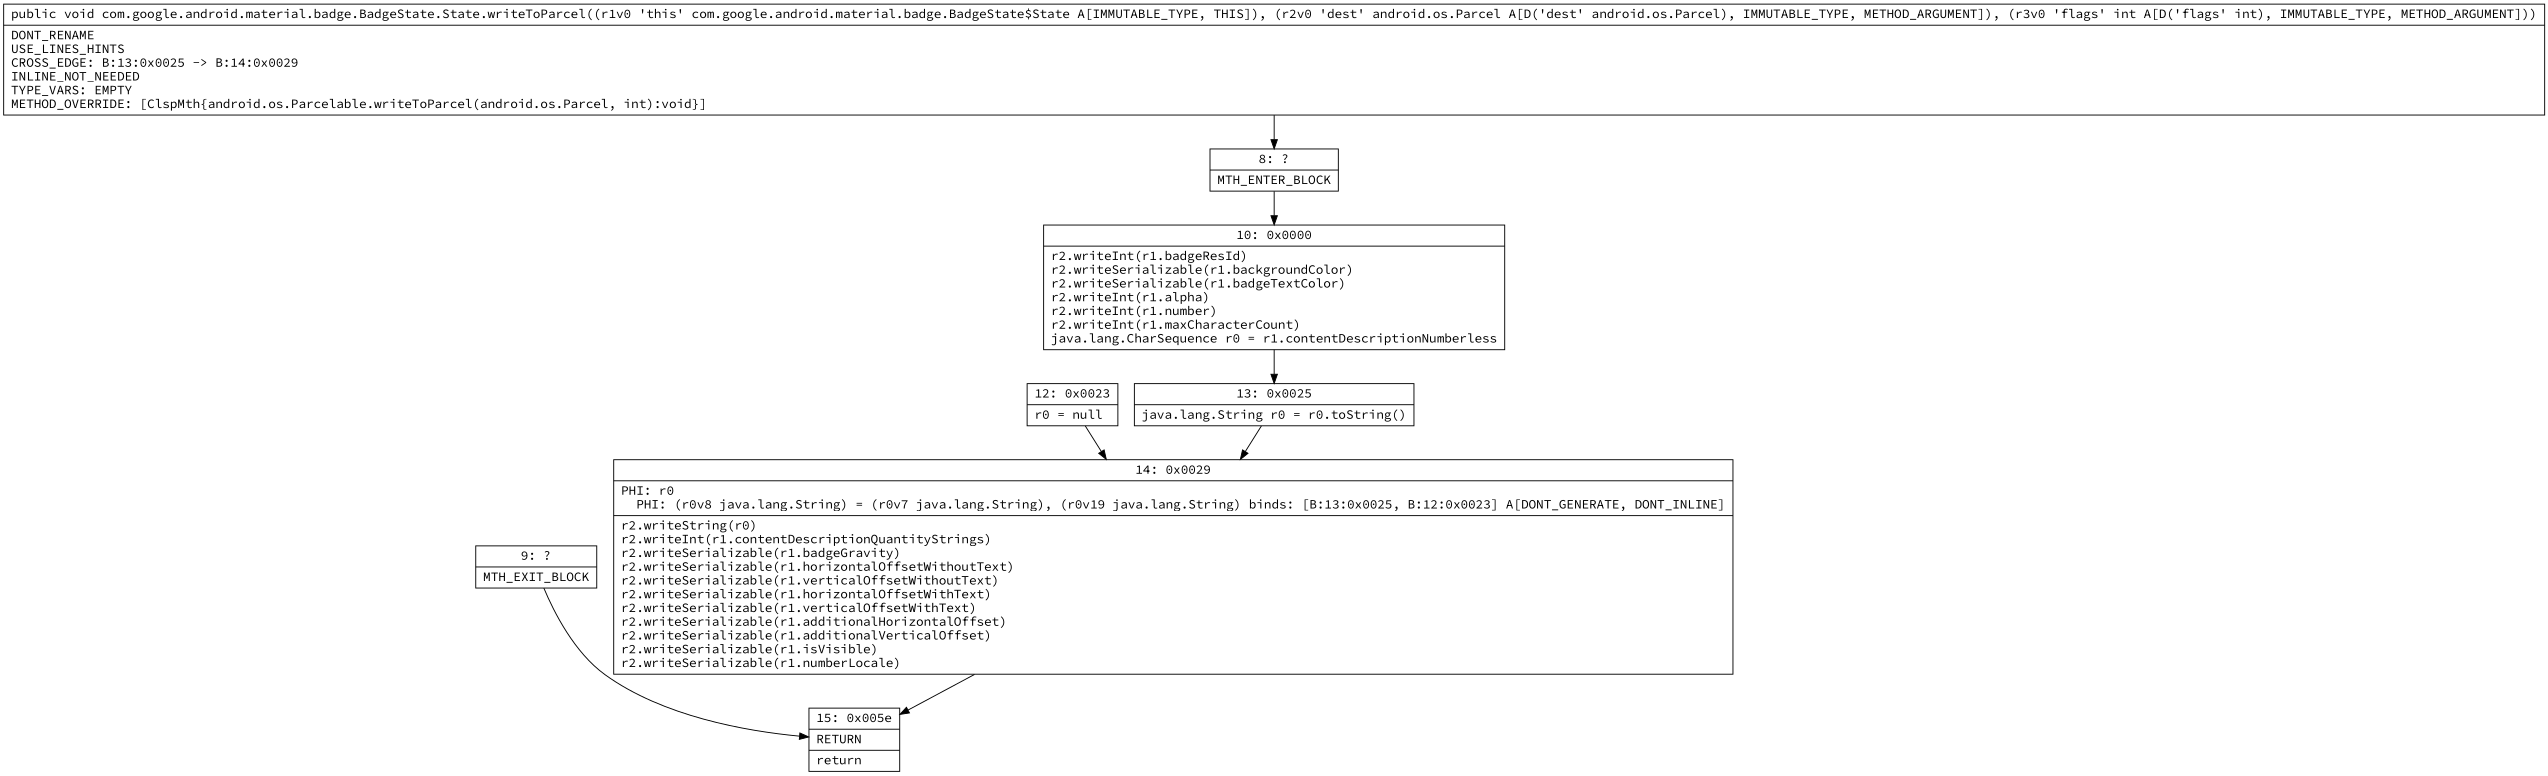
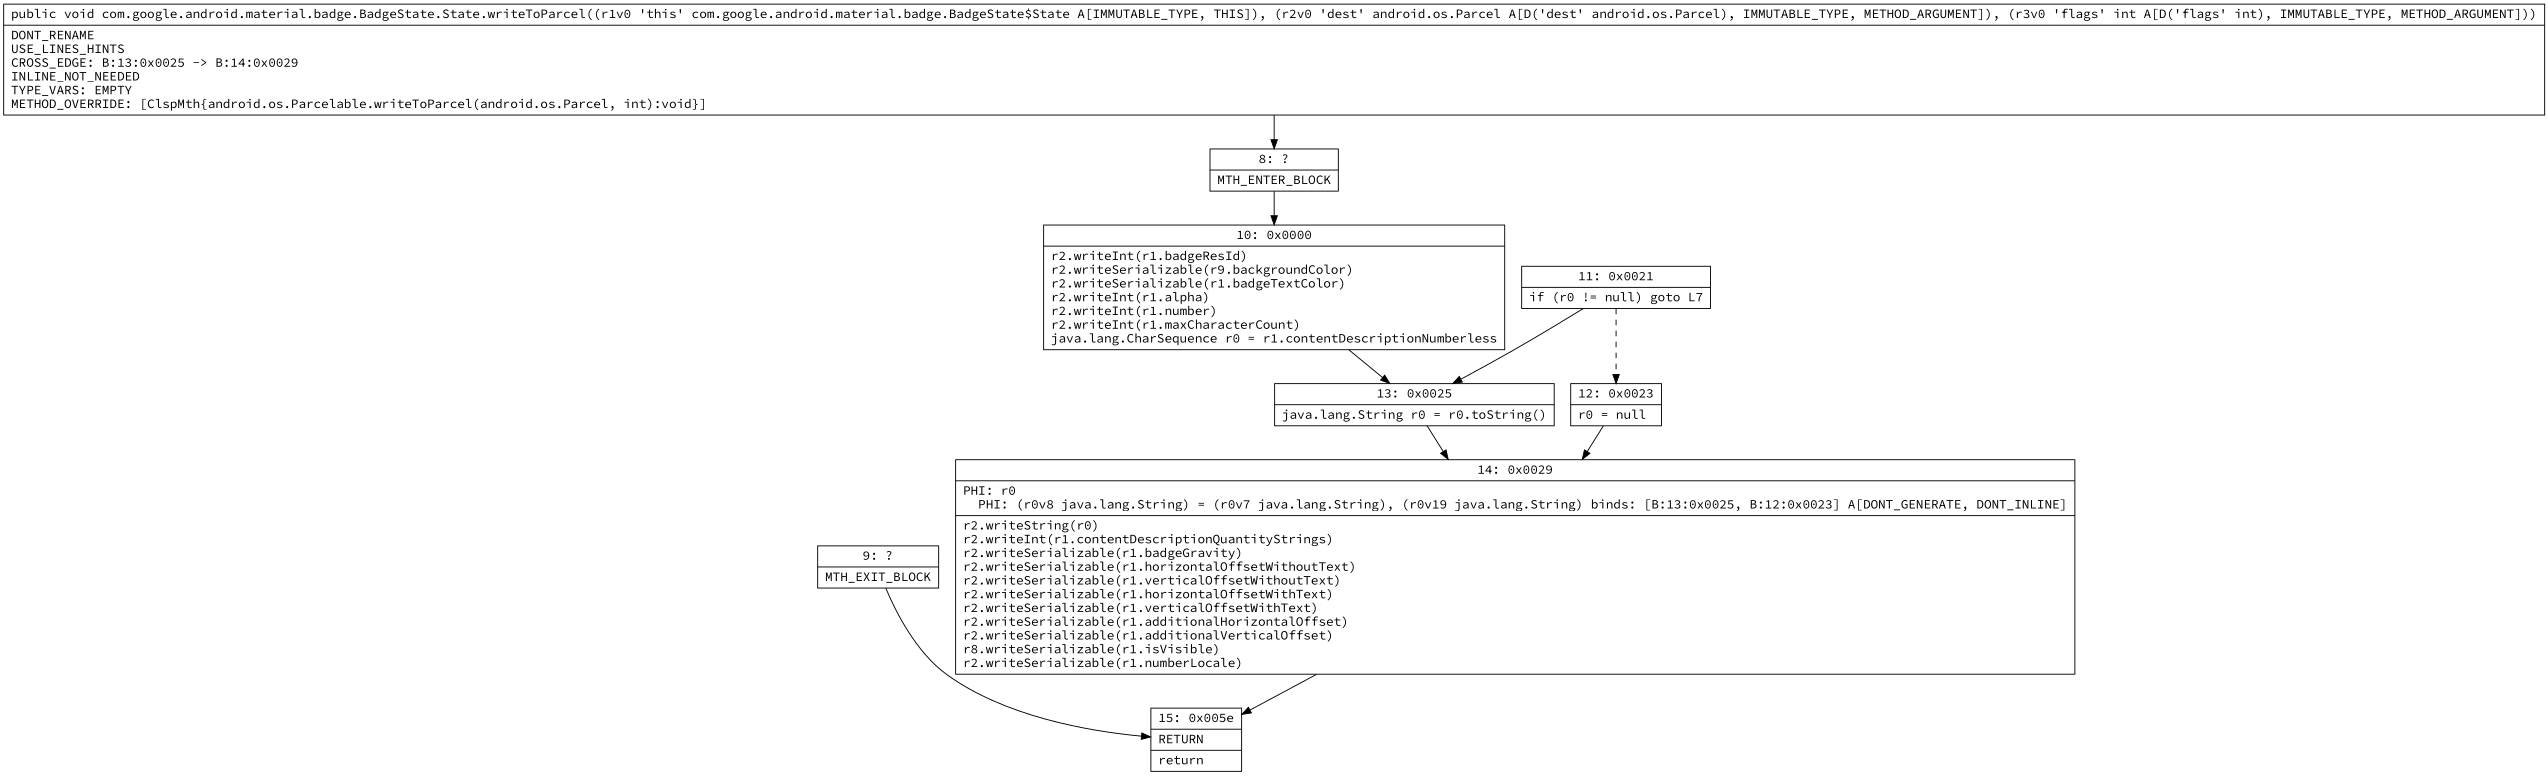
(1203, 270) -> (1203, 270)
none -> (1616, 287)
(750, 649) -> (1092, 649)
